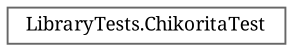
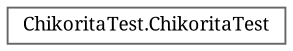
(147, 26) -> (147, 26)
